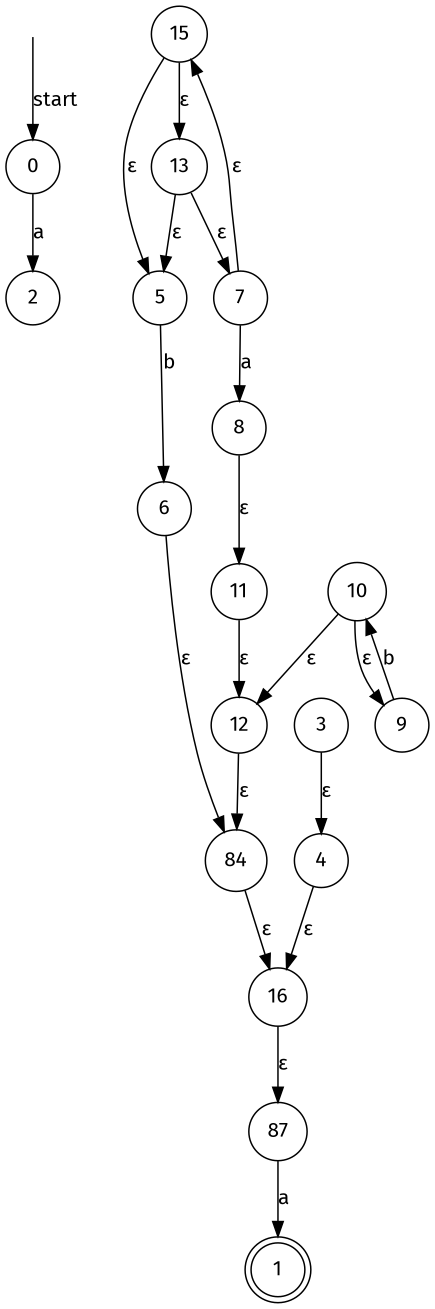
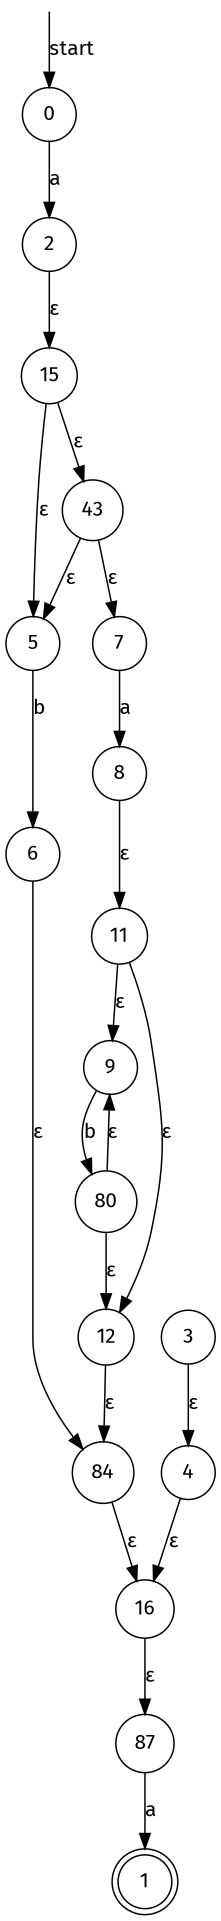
(179, 167) -> (93, 510)
(228, 170) -> (49, 302)
(357, 592) -> (106, 1202)
none -> (116, 995)
